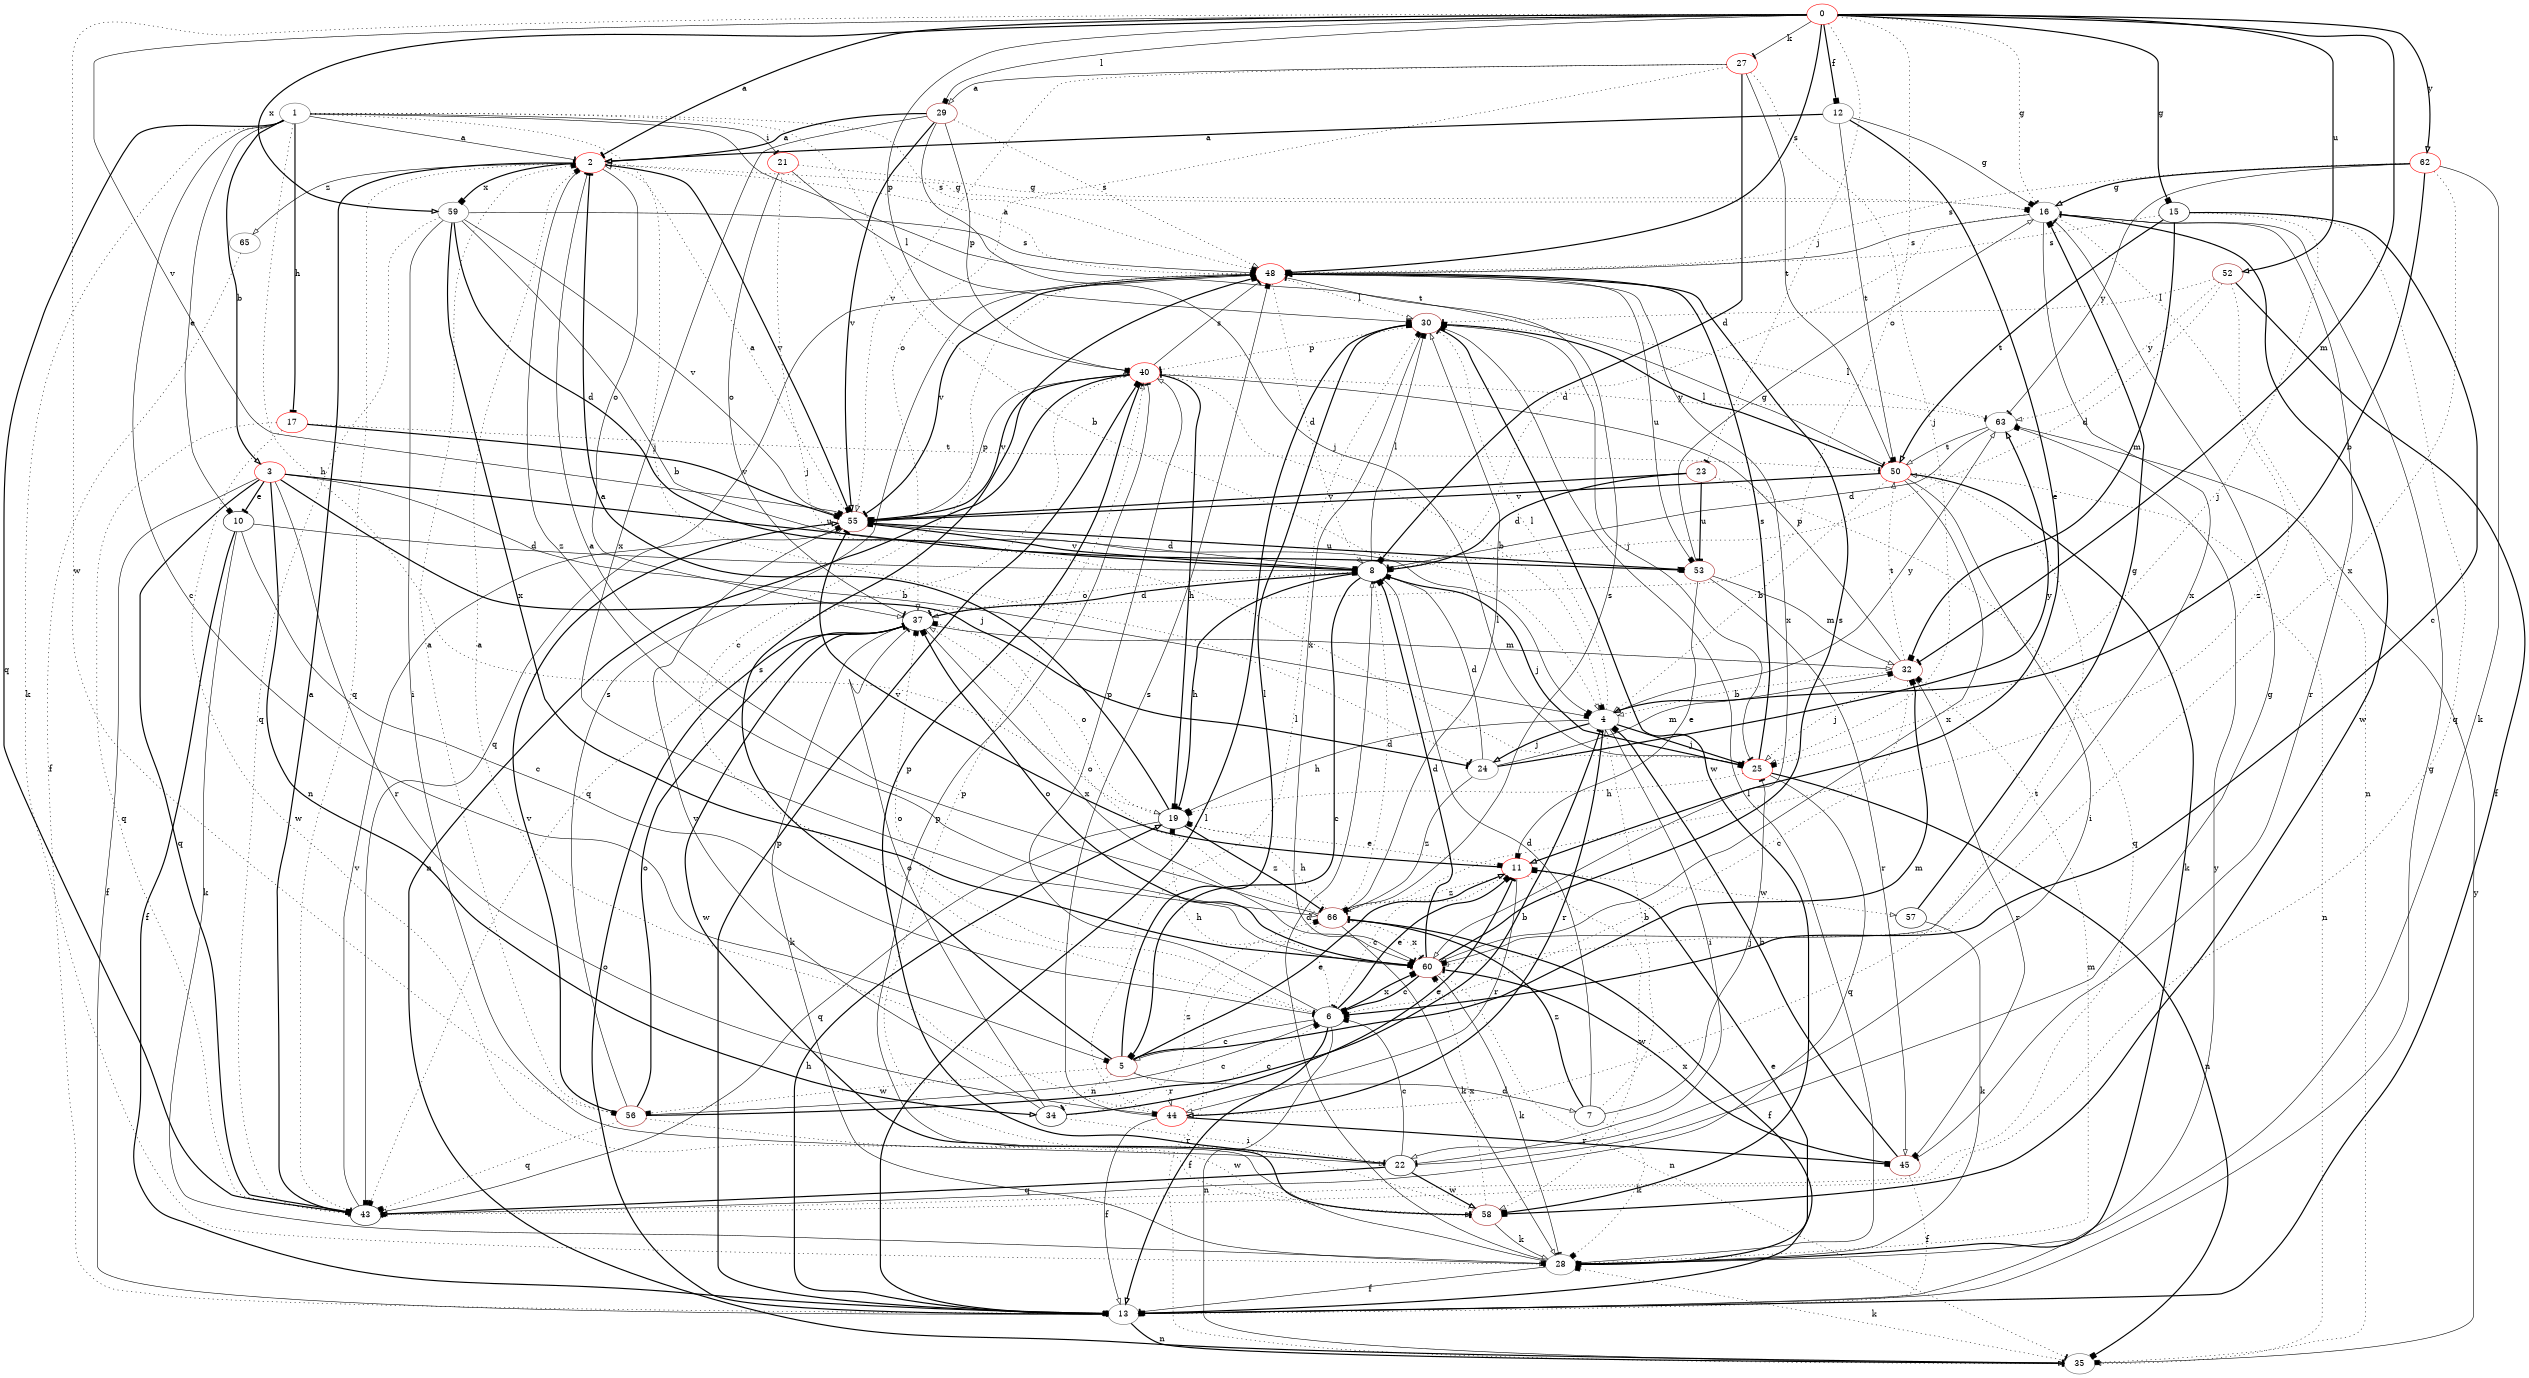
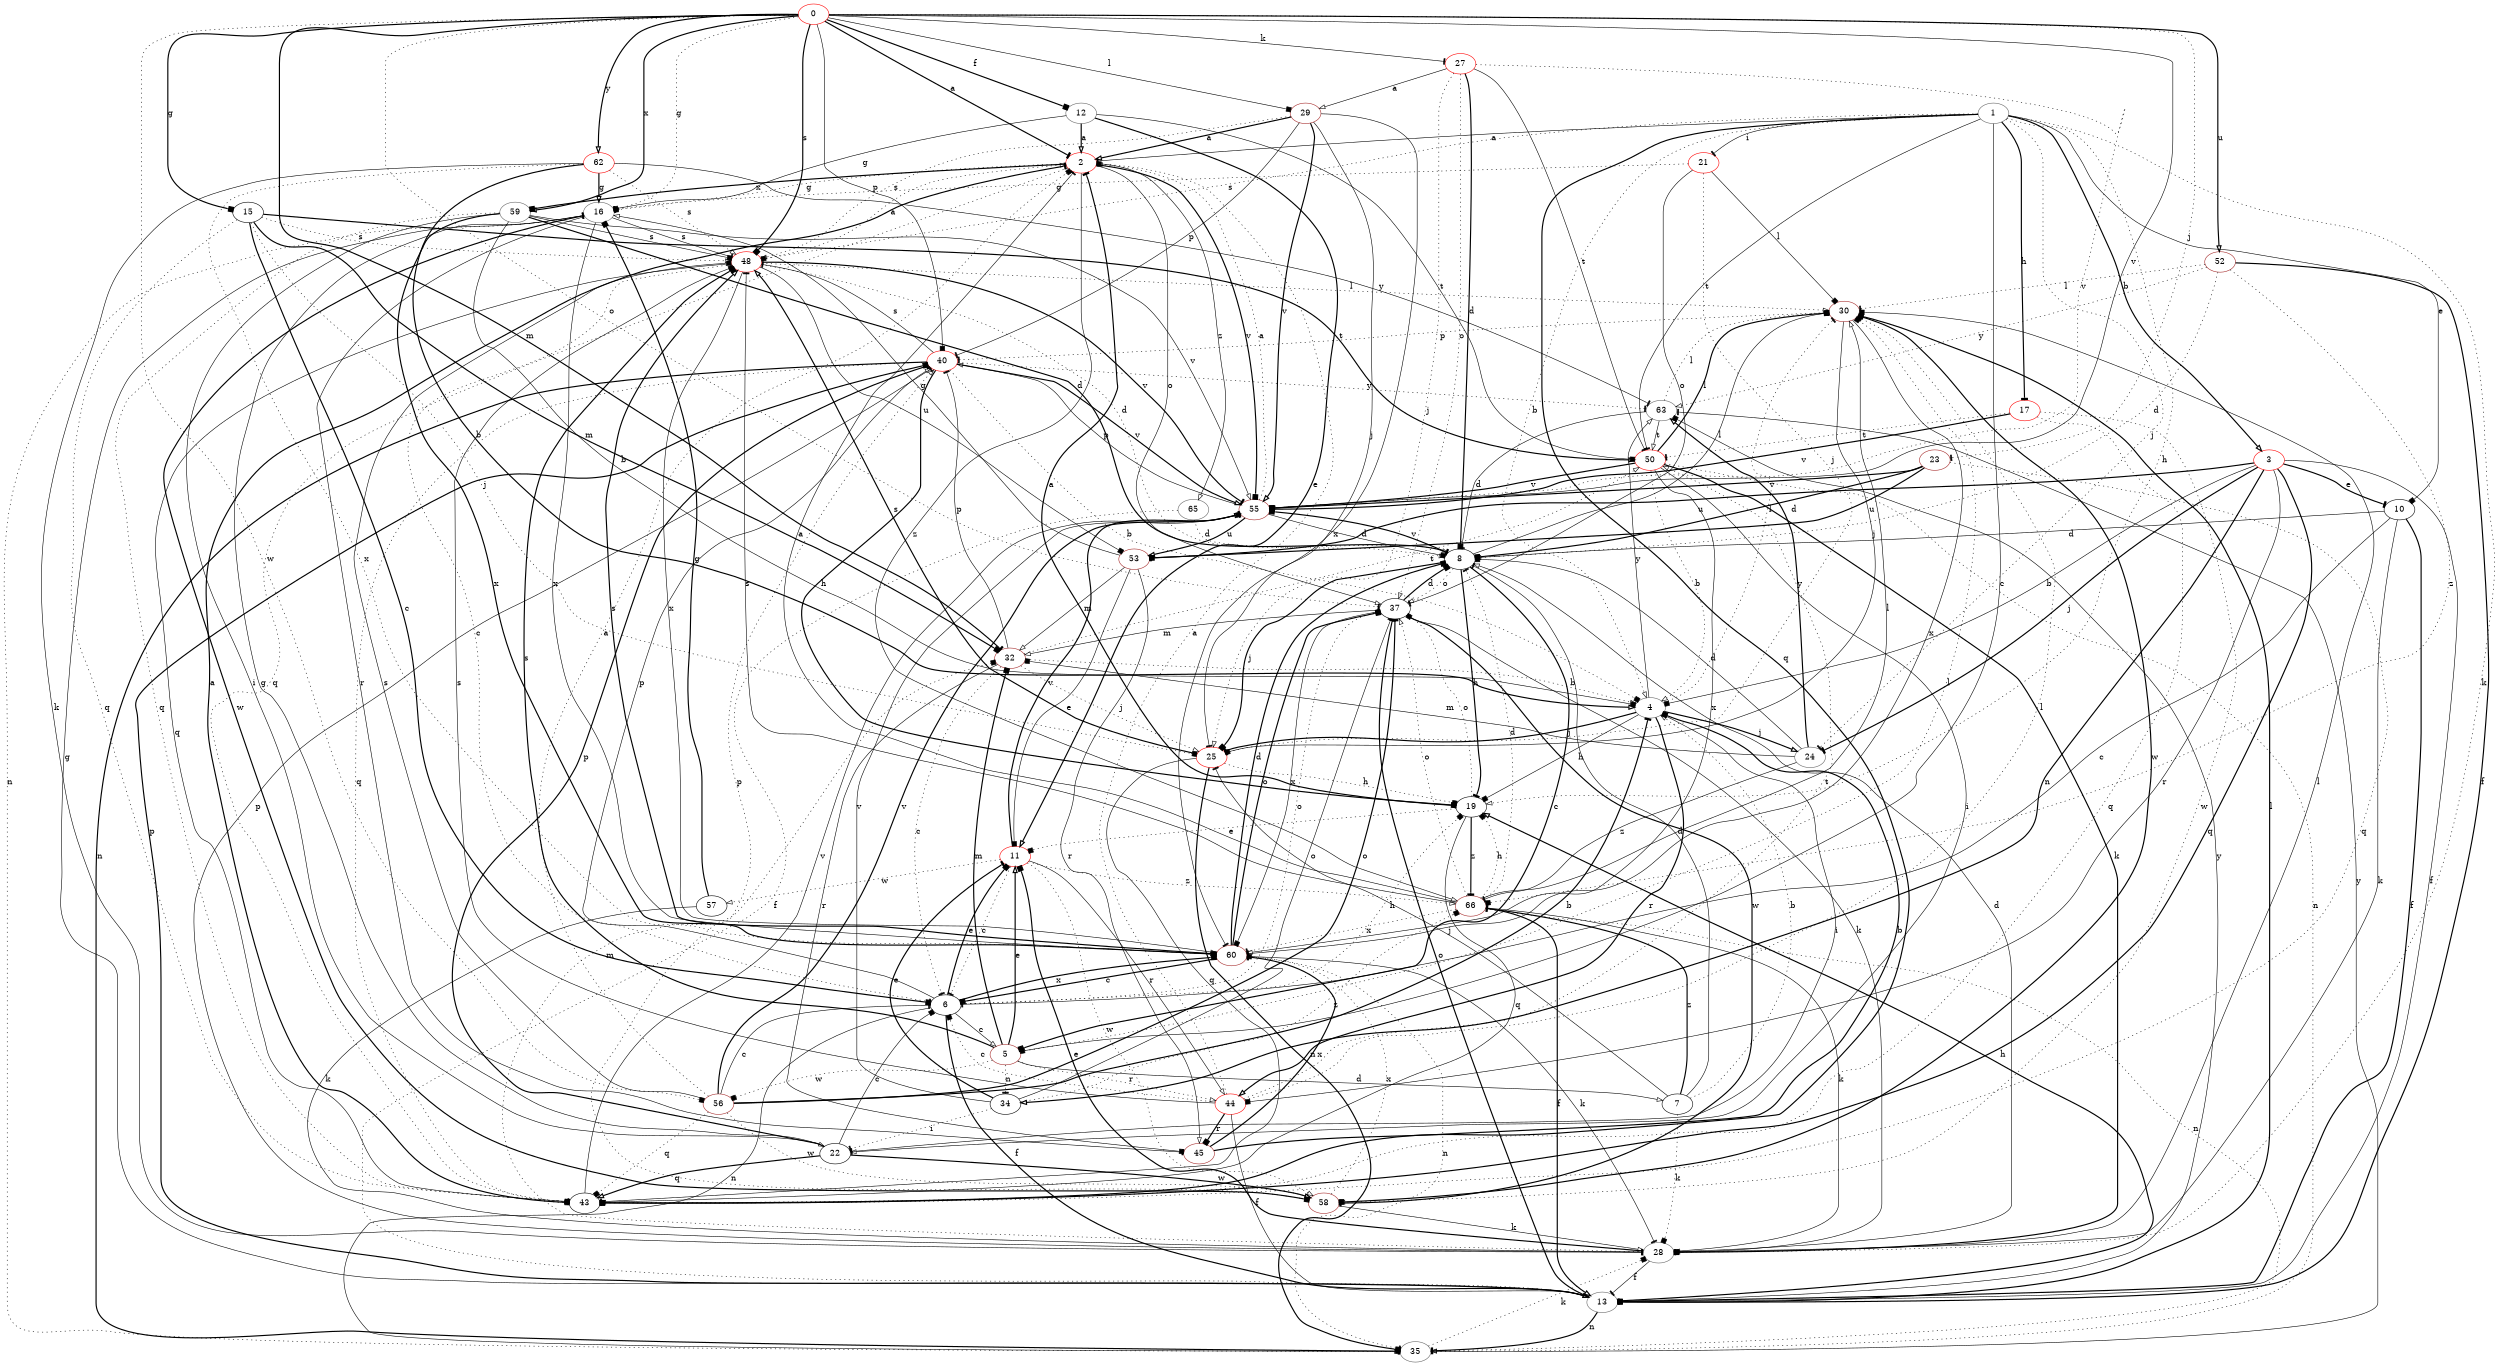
(1684, 363) -> (1311, 548)
(1264, 708) -> (1710, 862)
(1188, 1141) -> (2196, 1129)
(1590, 1308) -> none
